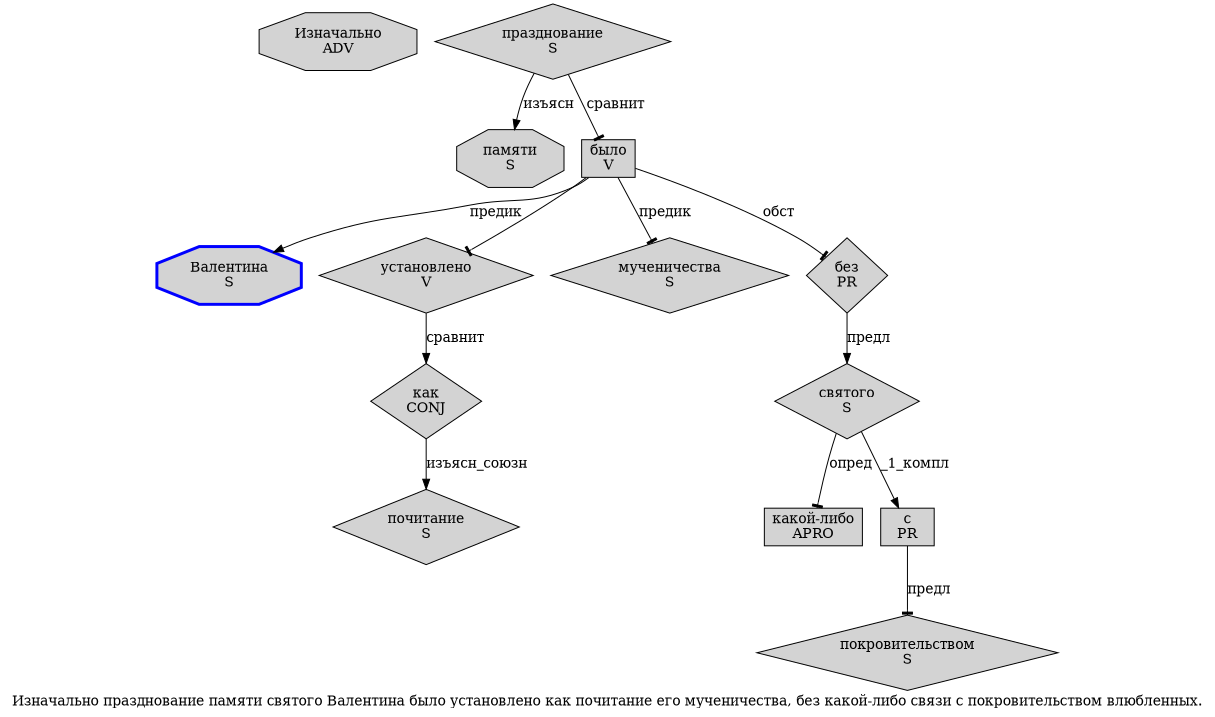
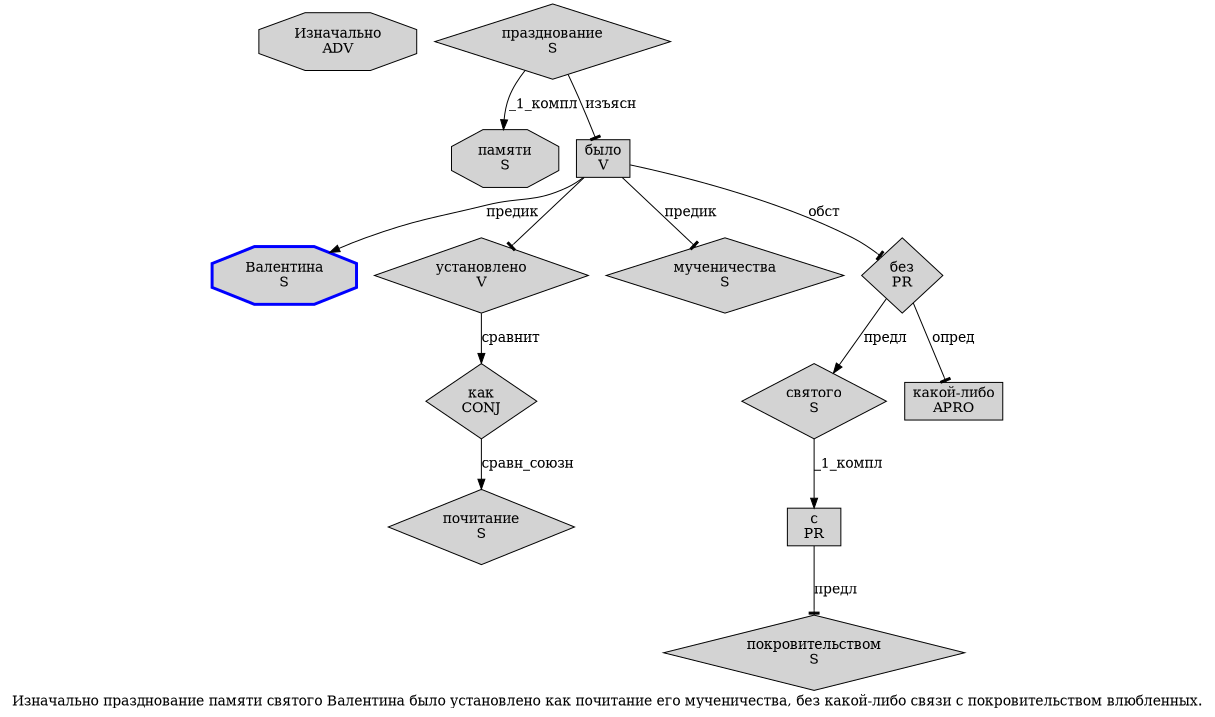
(549, 104) -> (544, 104)
(616, 104) -> (611, 104)
(477, 464) -> (528, 464)
(826, 468) -> (929, 340)
